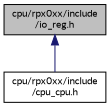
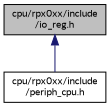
(55, 87) -> (55, 87)
